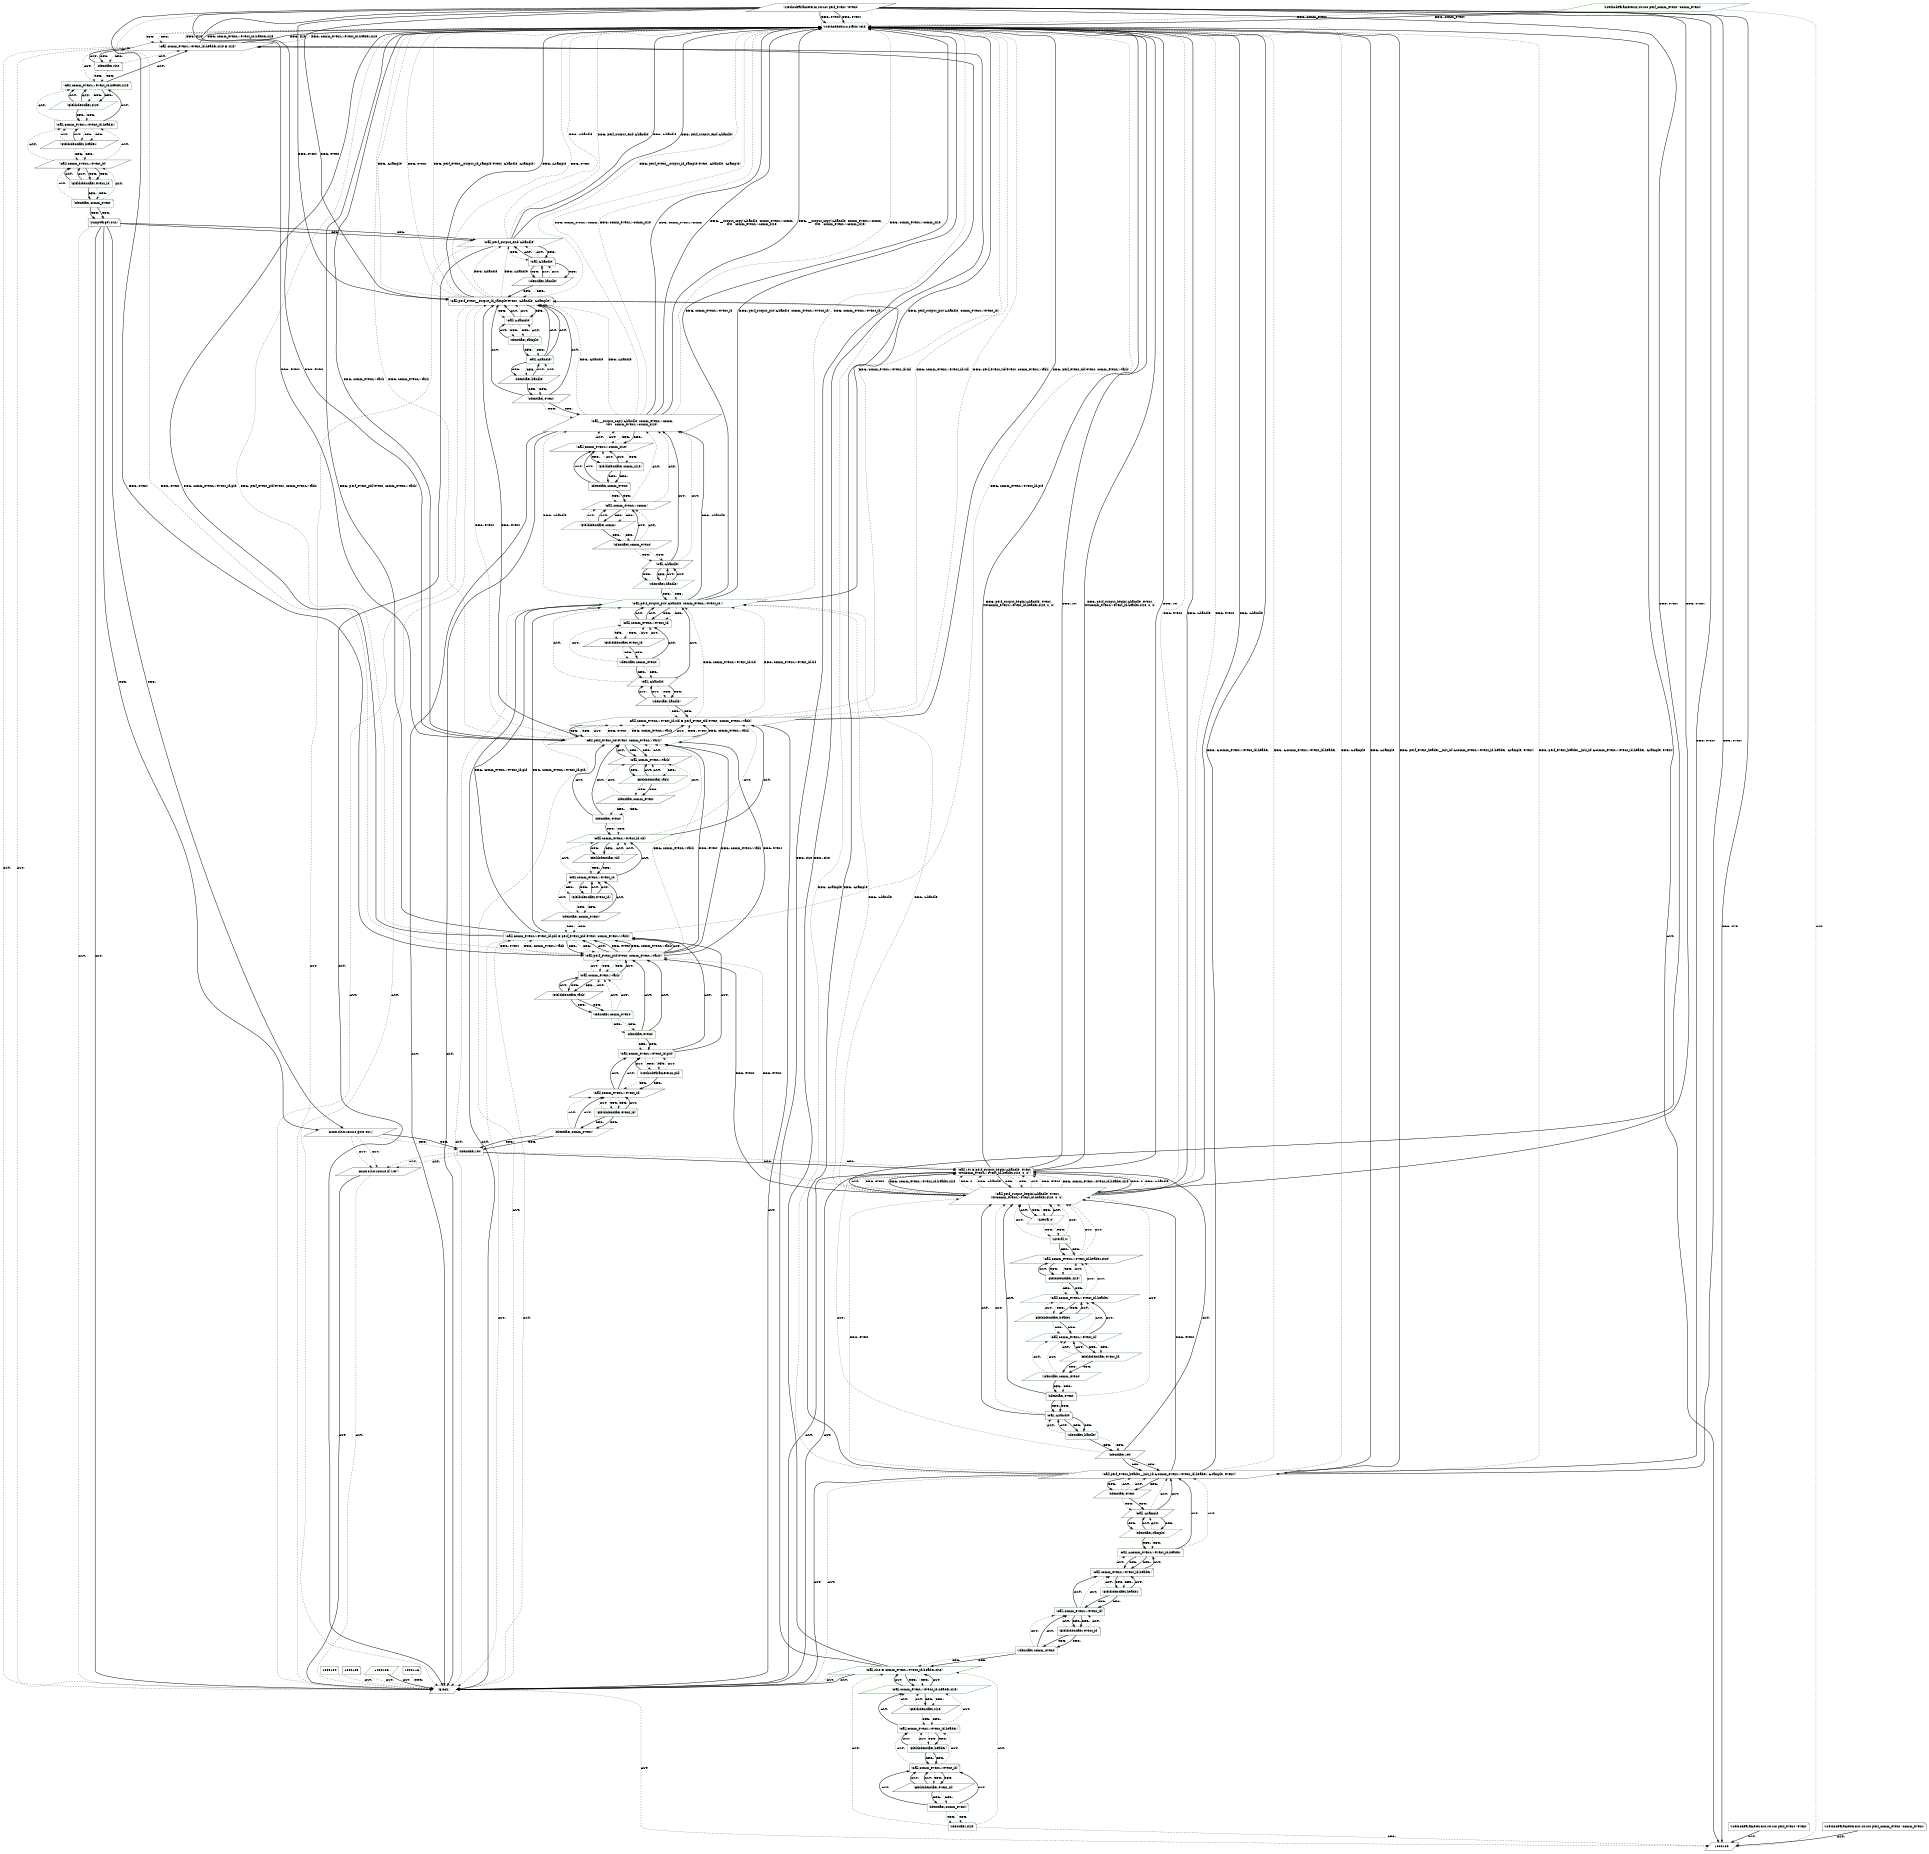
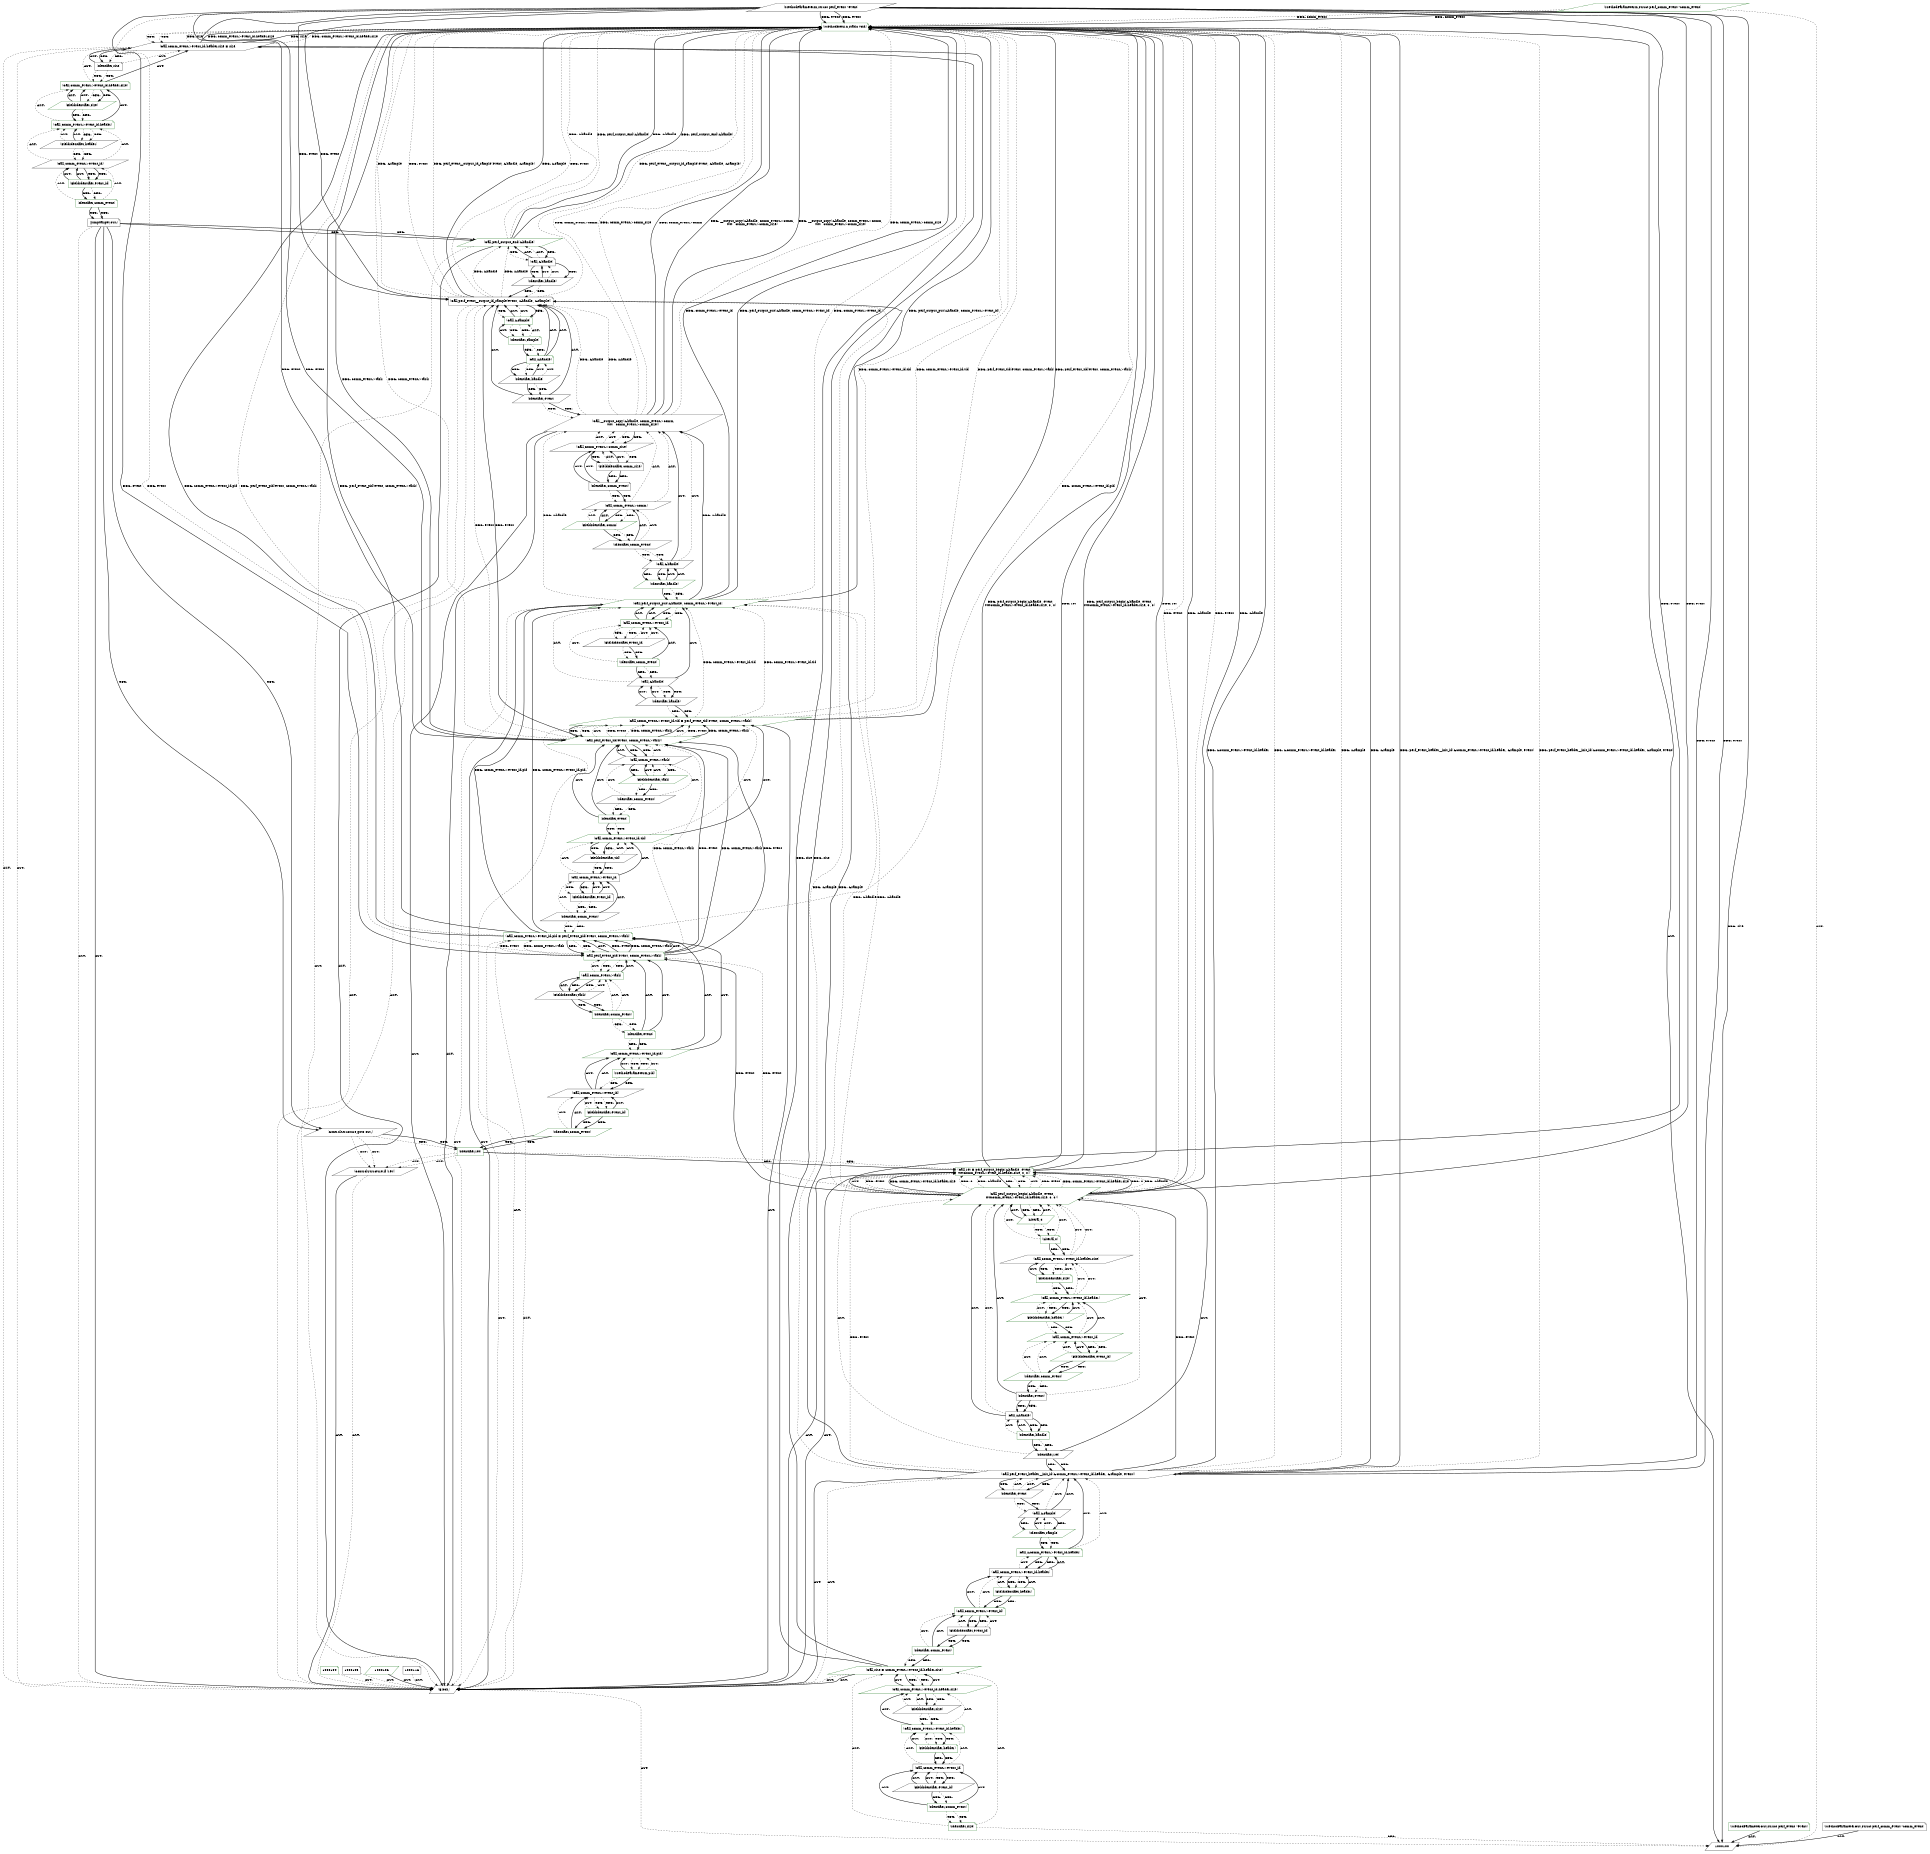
(647, 1054) -> (636, 1054)
(419, 1680) -> (420, 1680)
